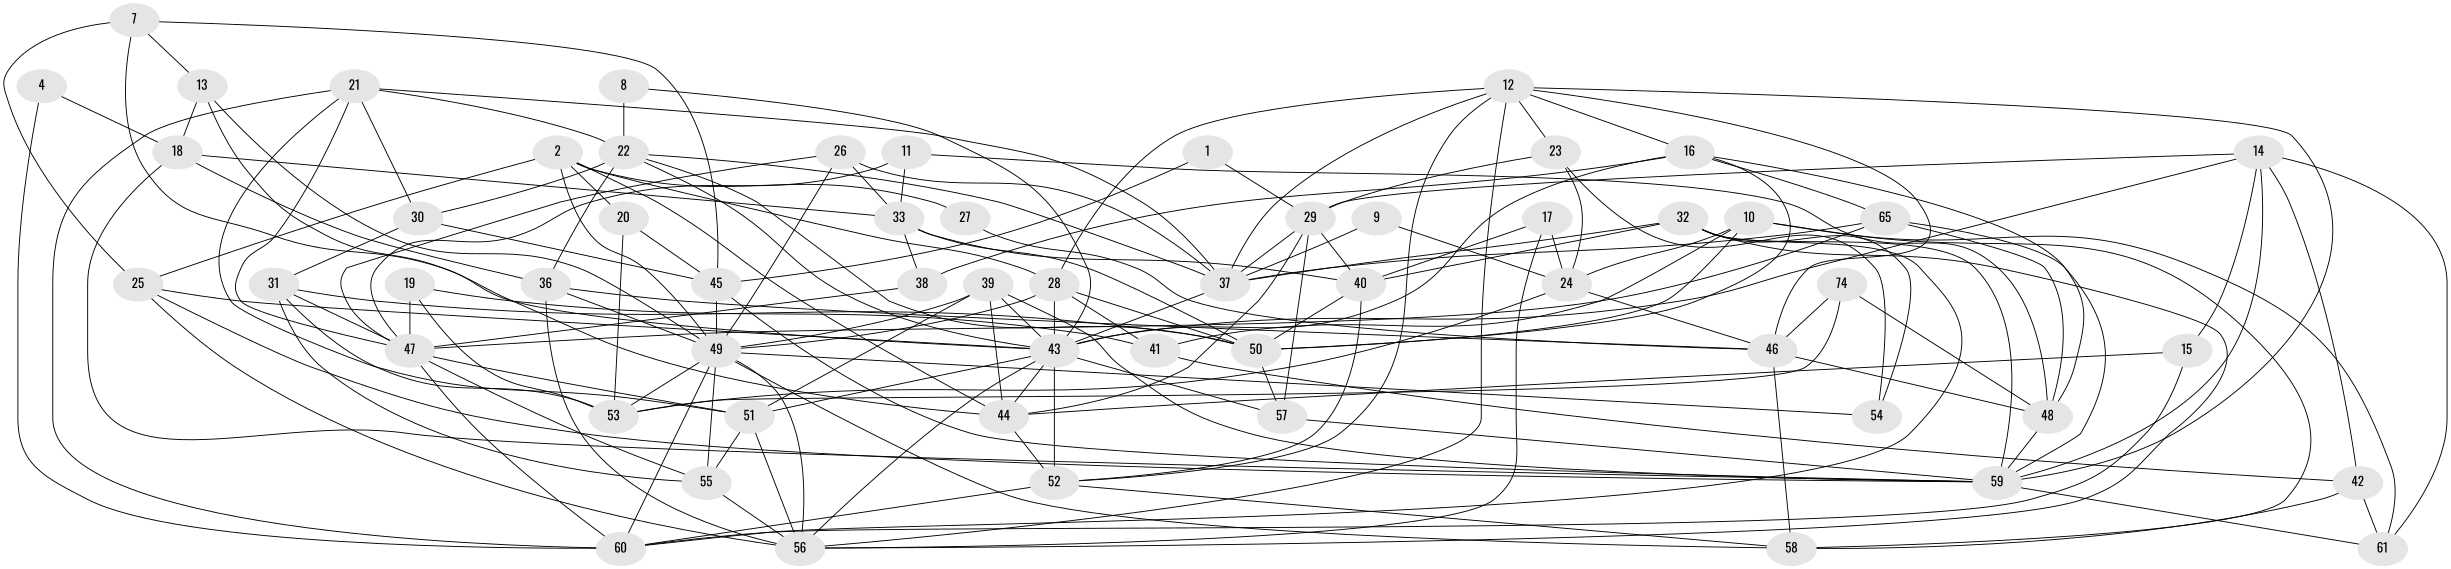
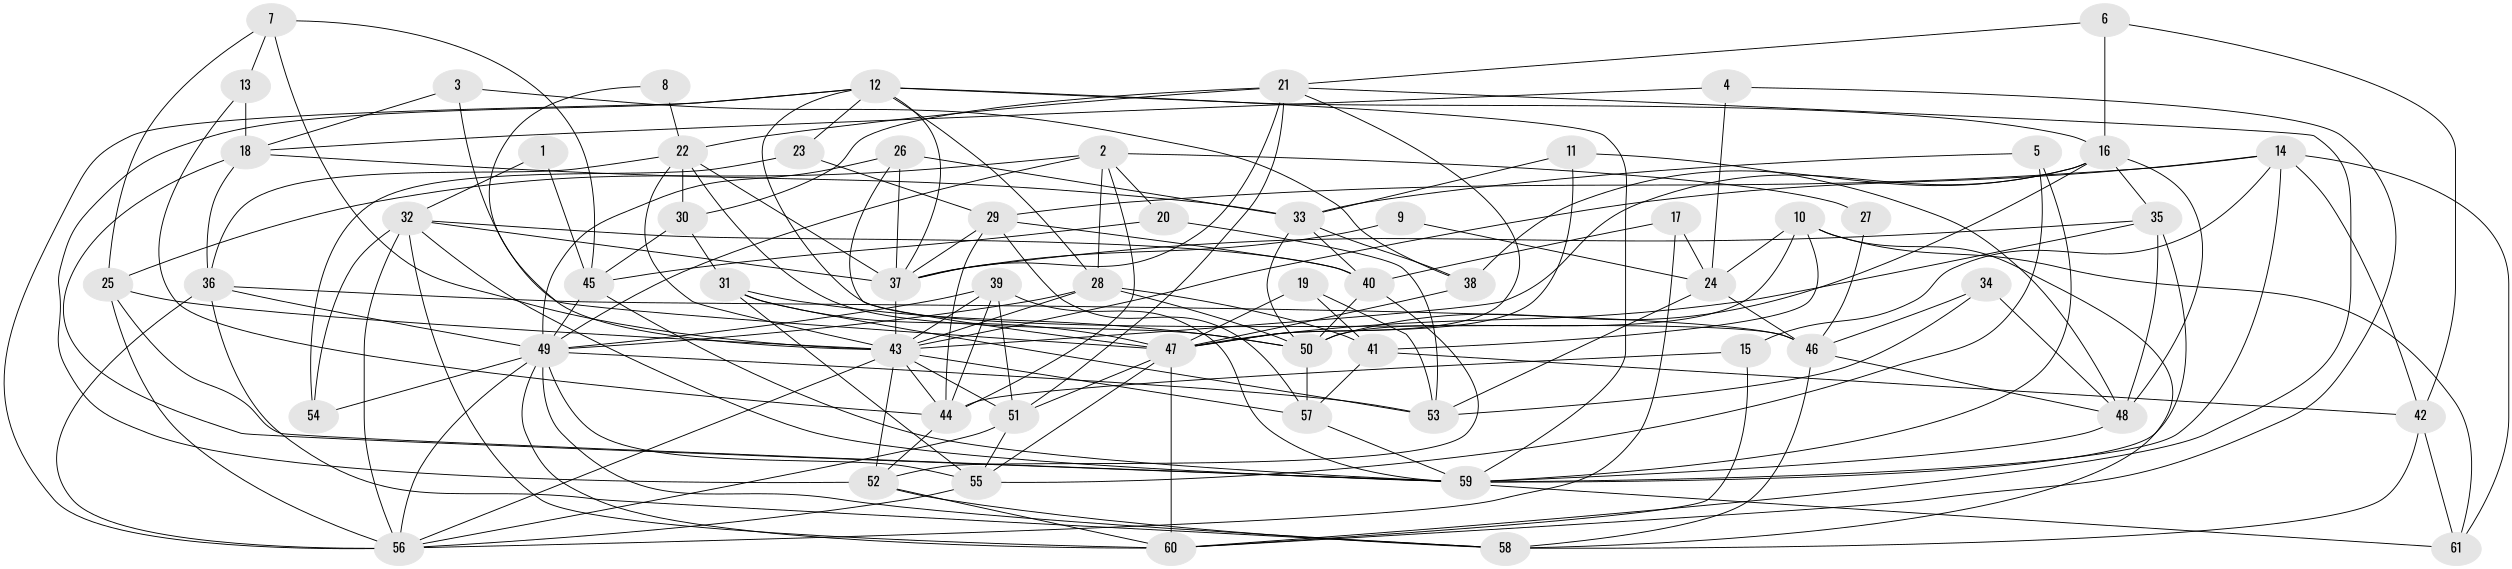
none -> (2105, 20)
none -> (458, 86)
none -> (2037, 152)
(1259, 185) -> (454, 196)
(1582, 217) -> (1718, 202)
(1885, 218) -> (2157, 218)
(442, 252) -> none
(1842, 285) -> (1986, 285)
none -> (1340, 384)
none -> (764, 509)
